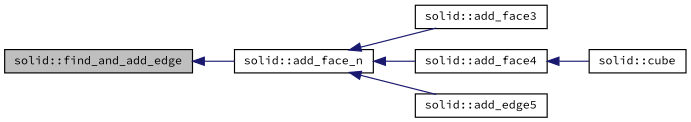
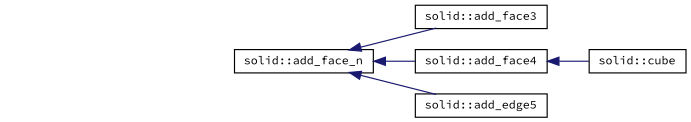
(99, 61) -> none
